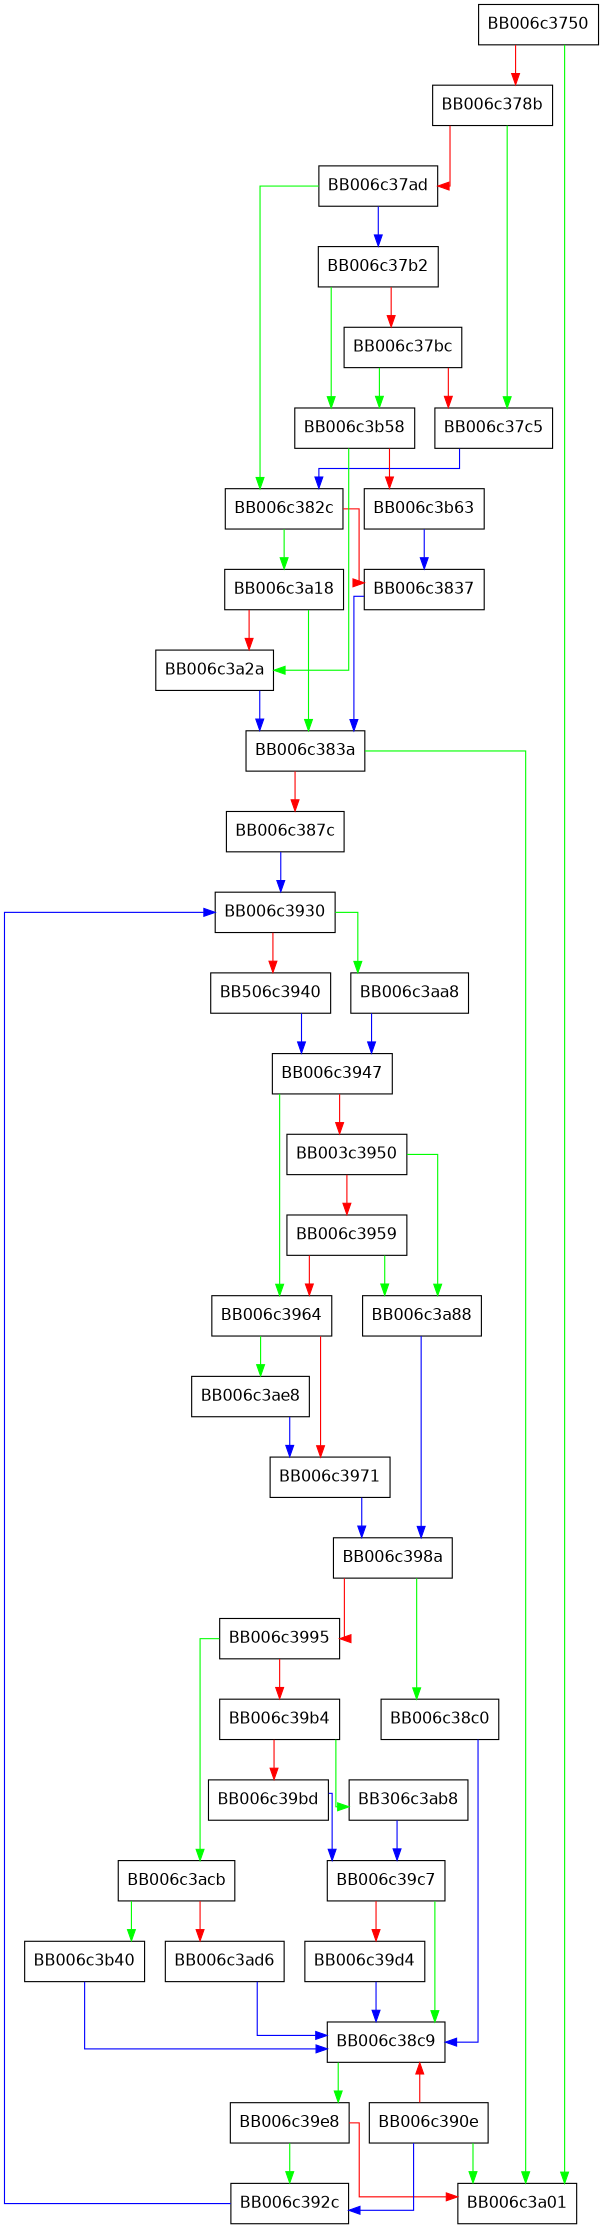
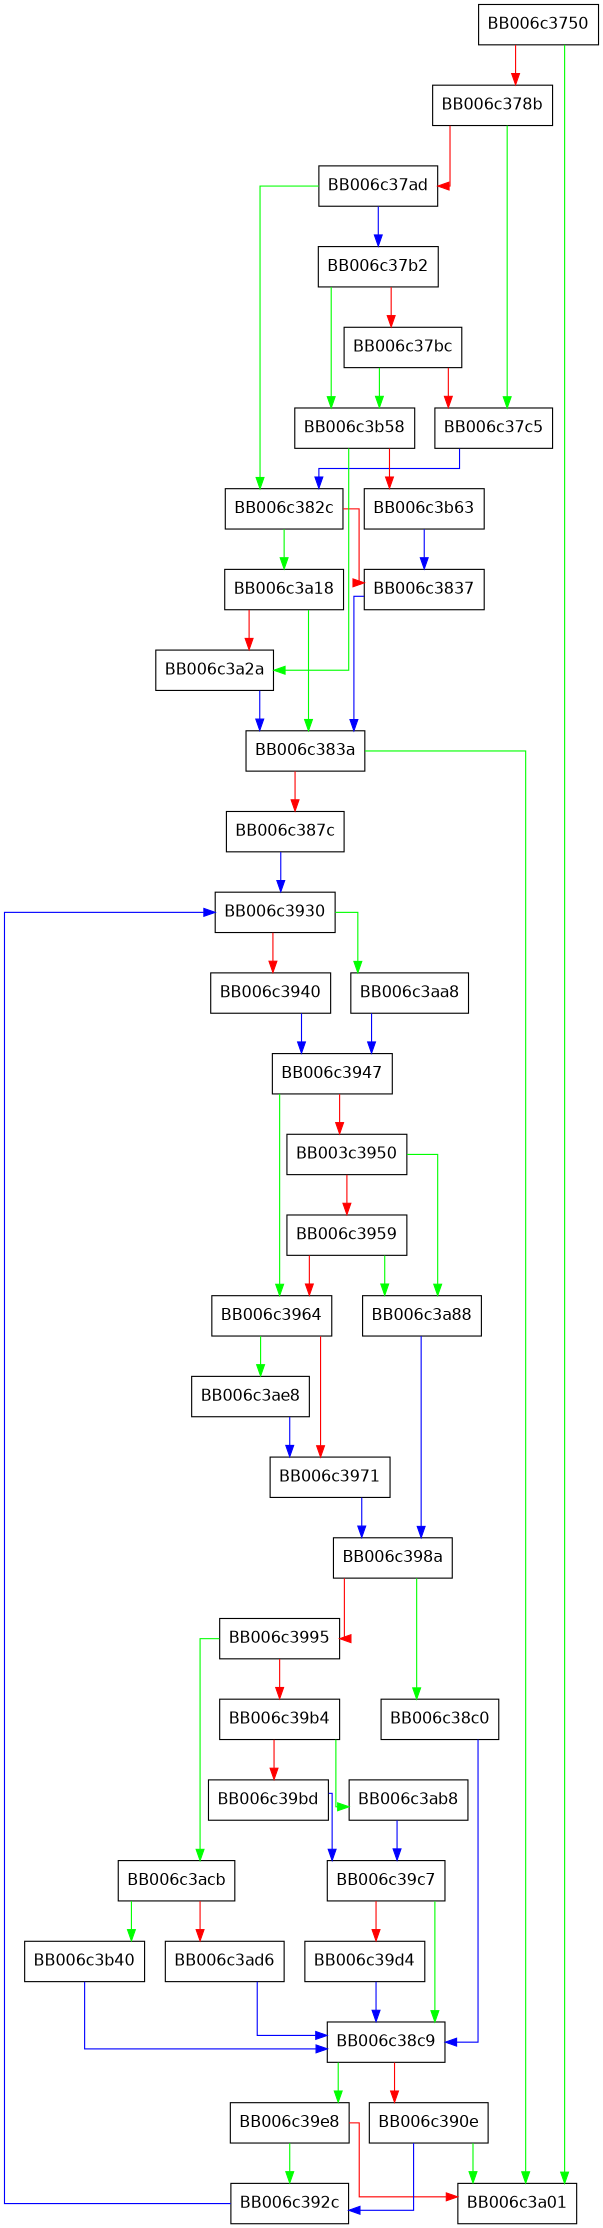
(271, 993) -> (271, 993)
(409, 1800) -> (409, 1800)
(420, 2088) -> (395, 2077)
